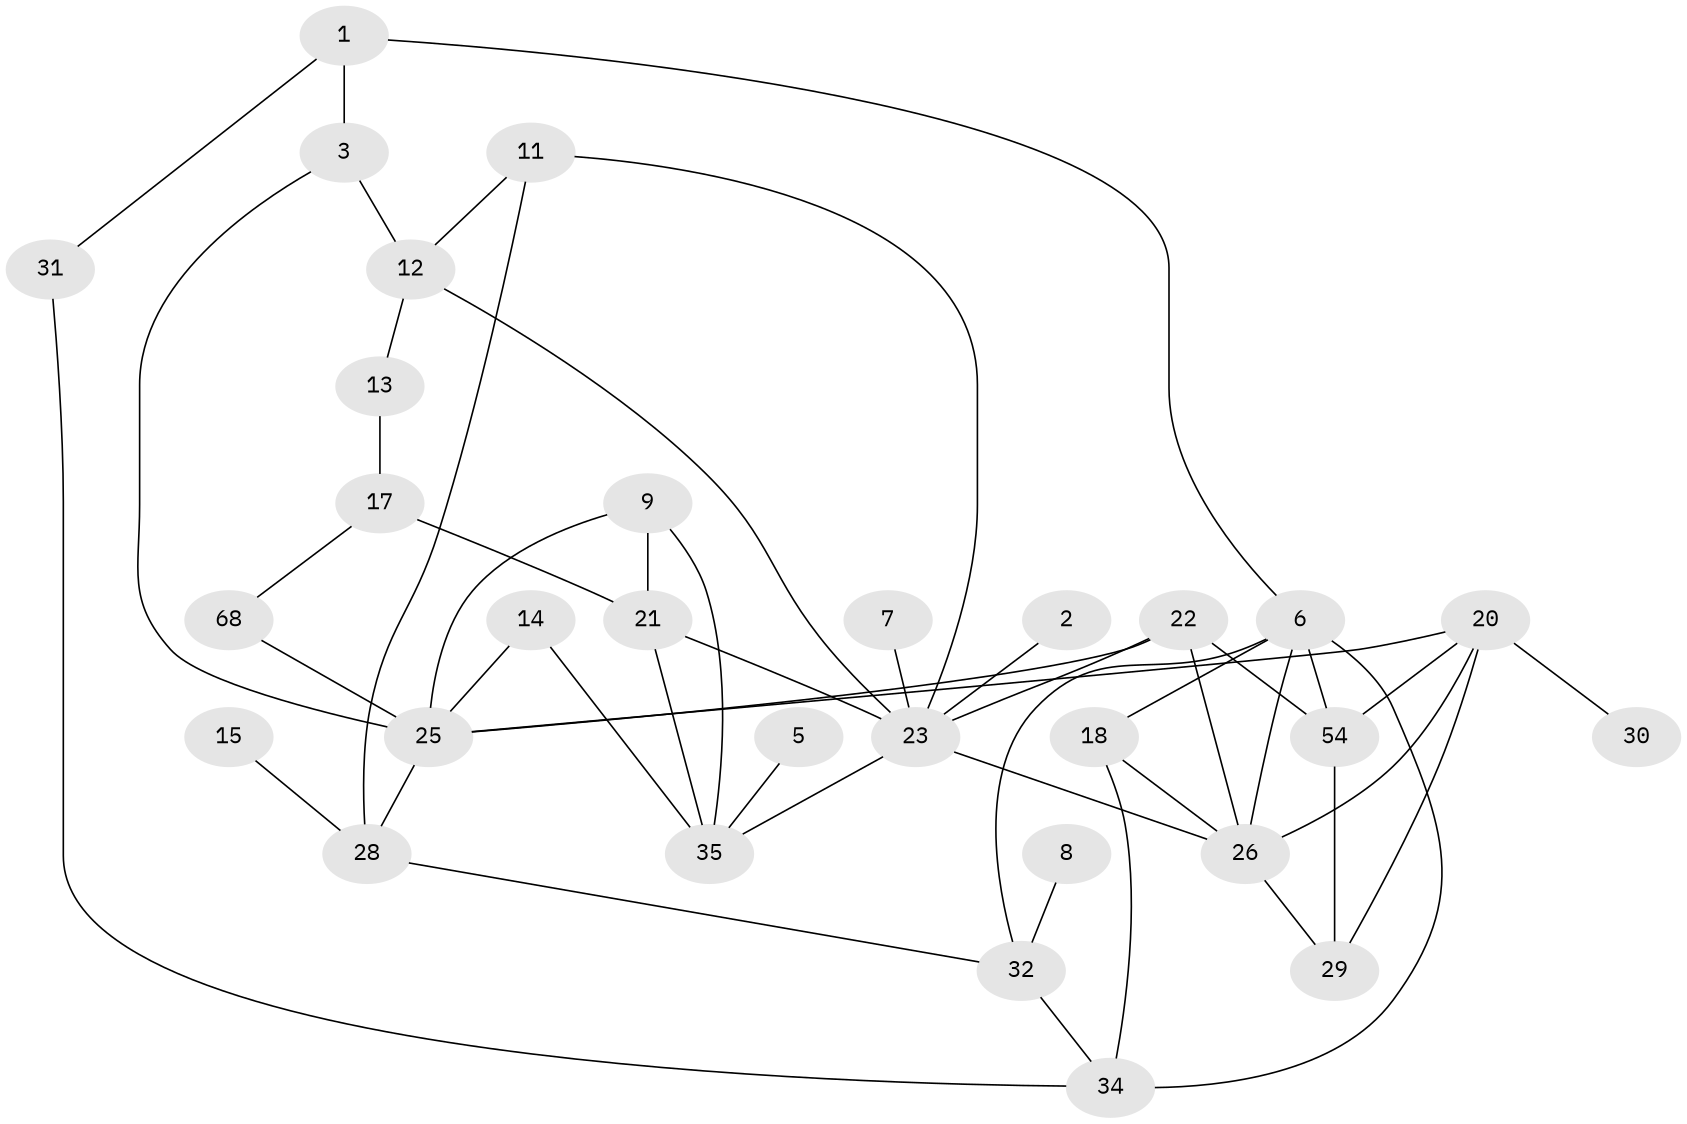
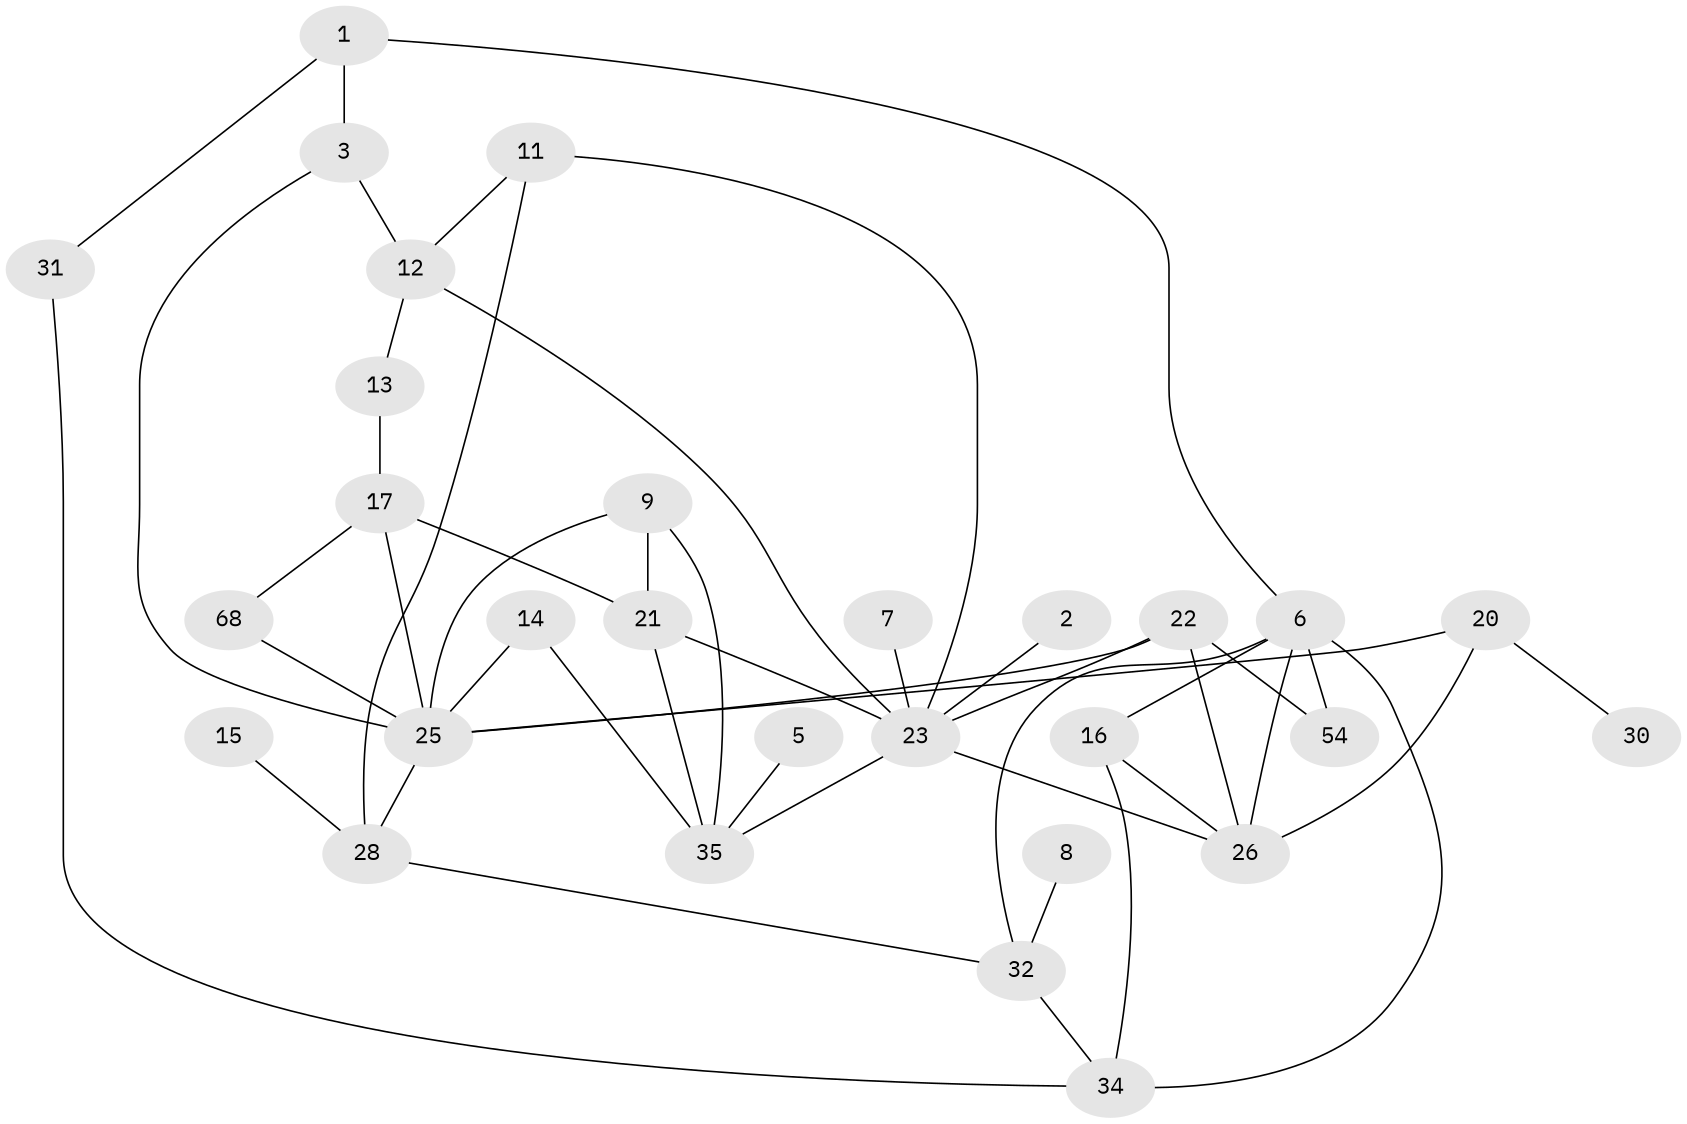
none -> (407, 633)
(1410, 679) -> none
(1094, 737) -> (1094, 737)
(1335, 971) -> none
